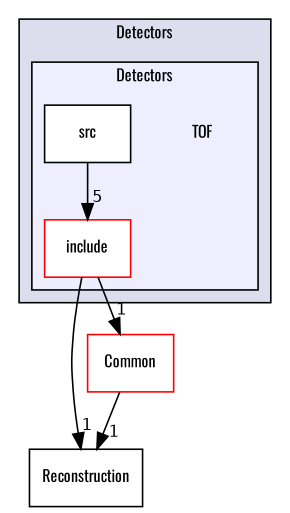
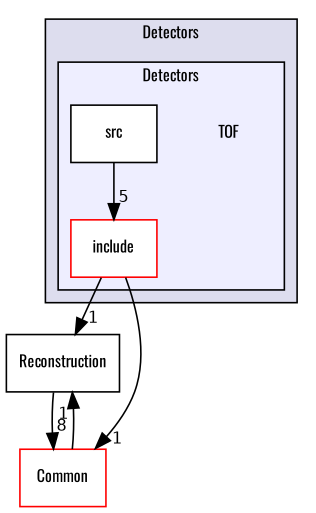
none -> (52, 413)
